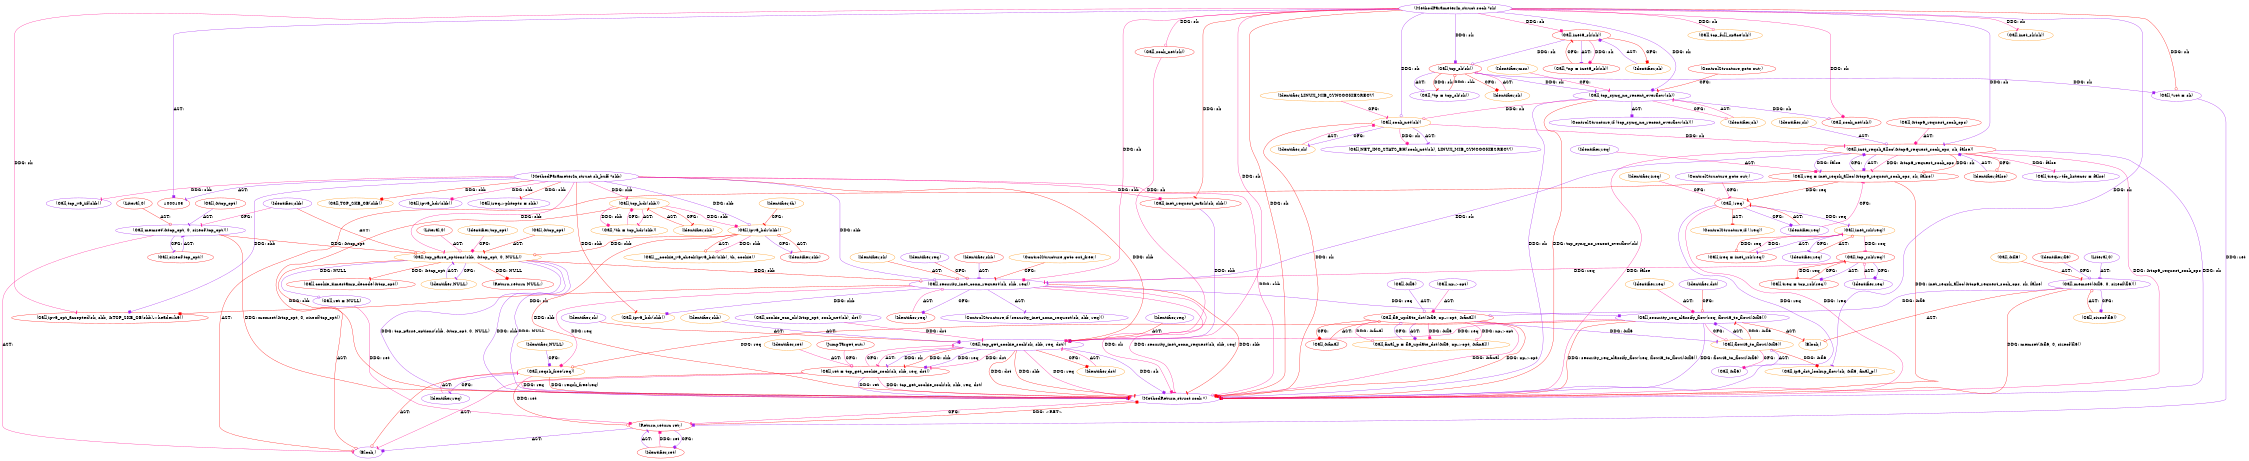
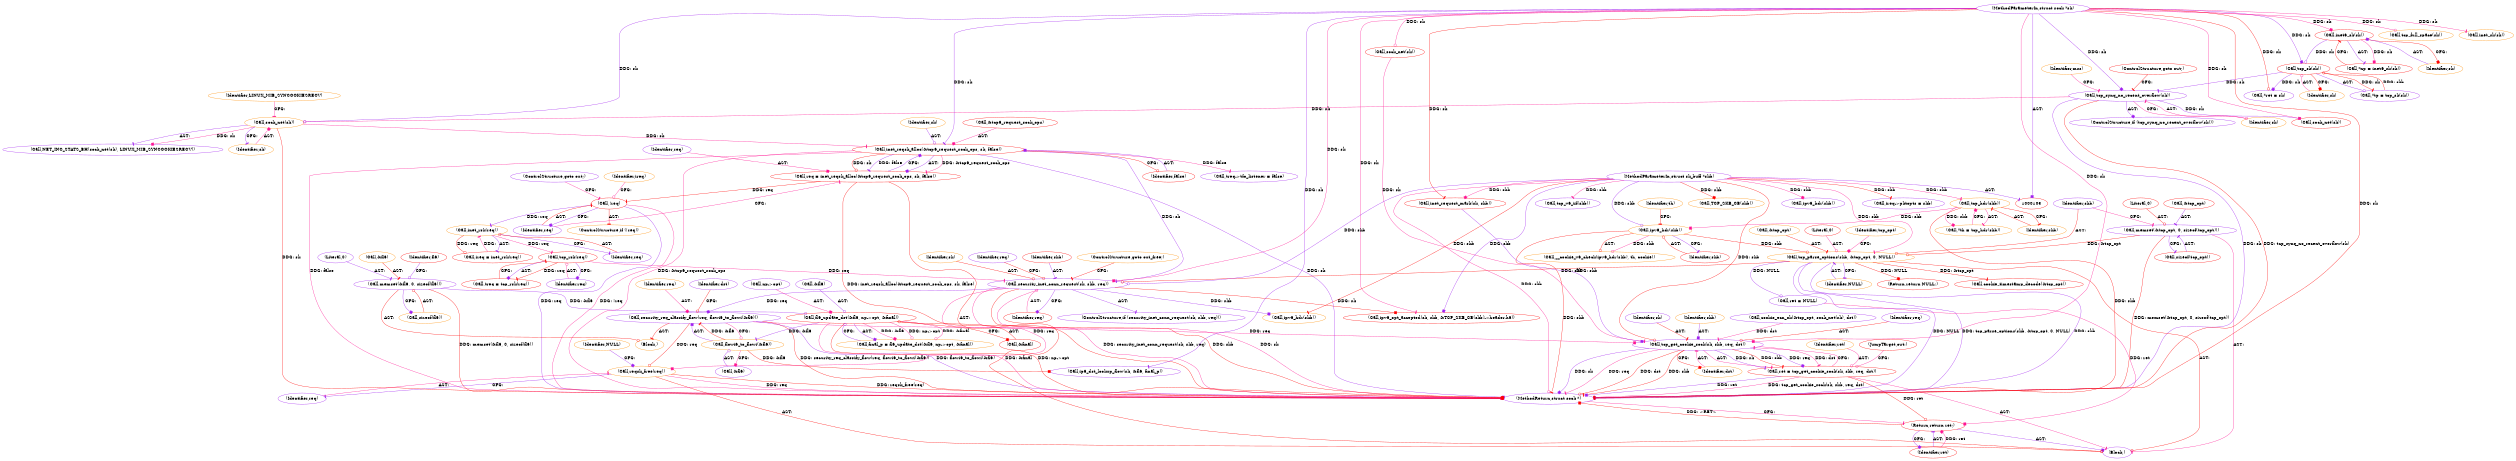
(1830, 372) -> (1115, 372)
(1619, 418) -> none
